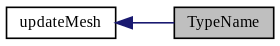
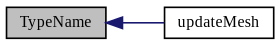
(153, 23) -> (143, 23)
